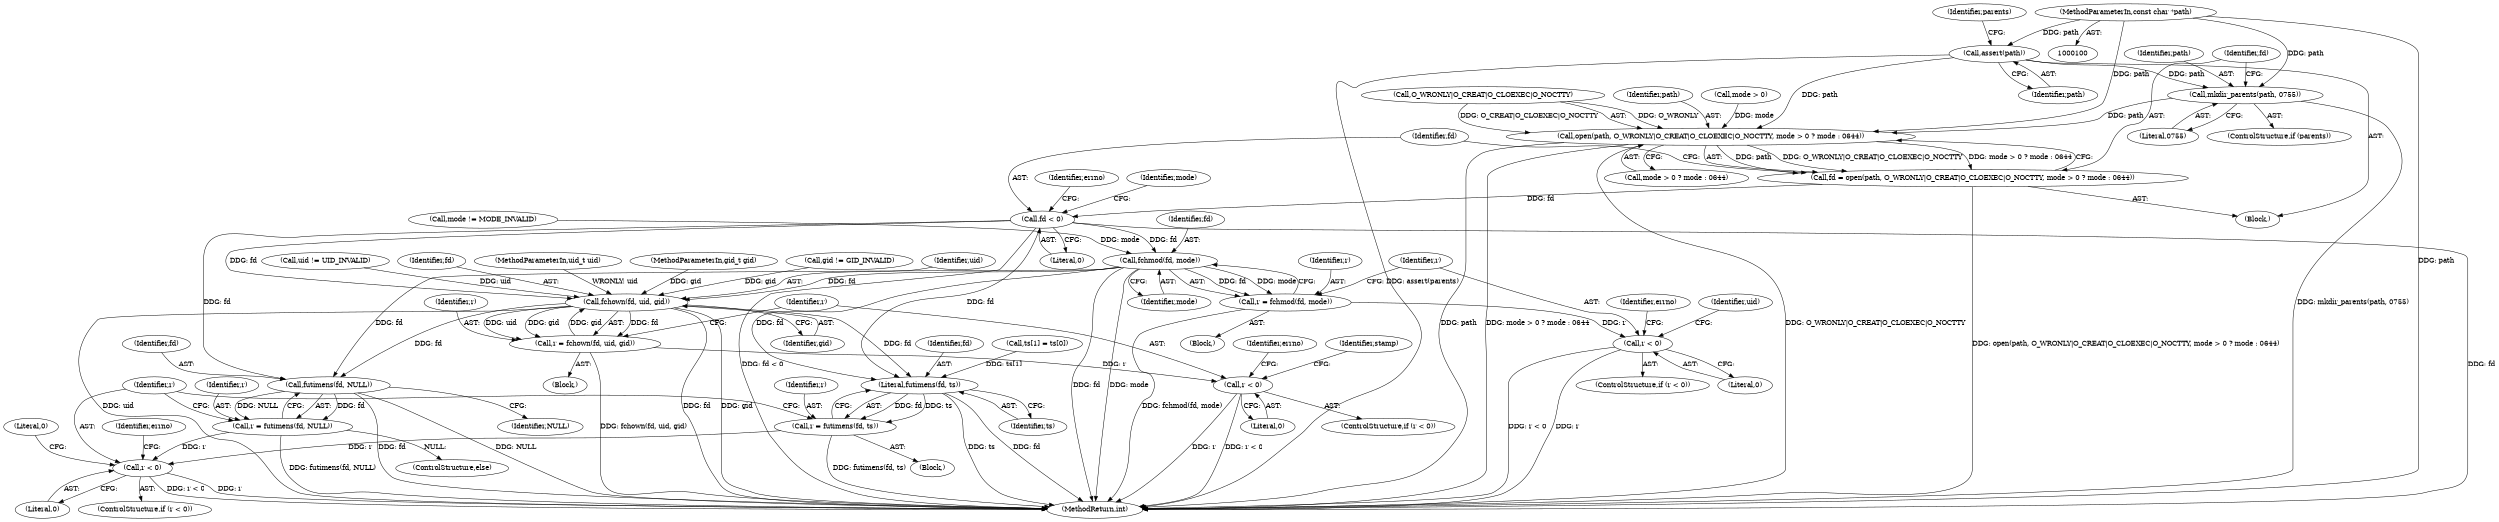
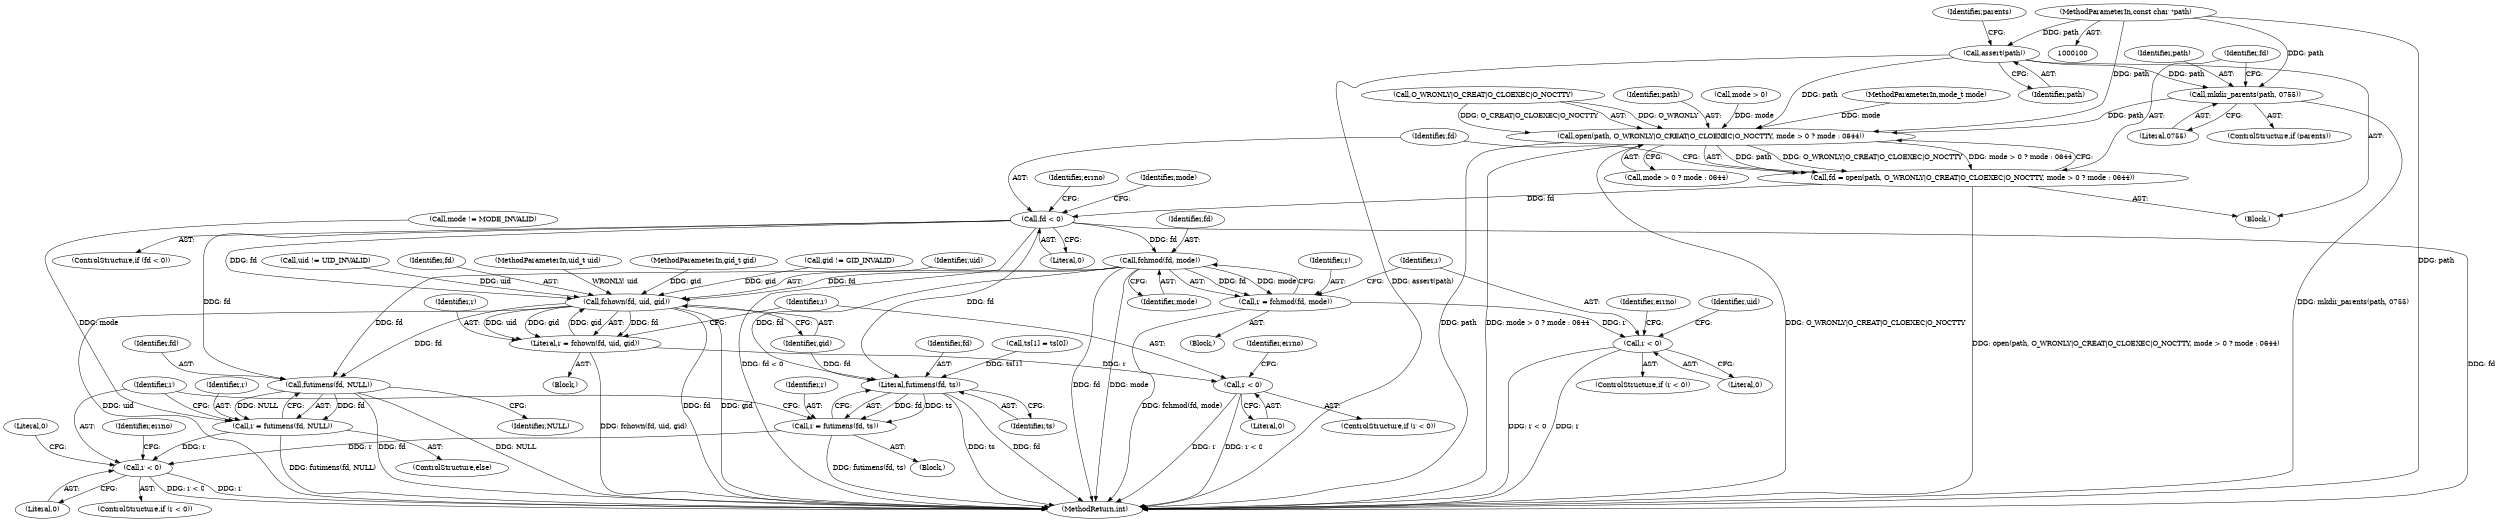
none -> (1926, 95)
(915, 226) -> (91, 238)
none -> (121, 261)
(1423, 282) -> (1423, 282)
(817, 316) -> (820, 366)
(585, 344) -> (585, 344)
(1369, 344) -> none
(436, 448) -> (436, 448)
